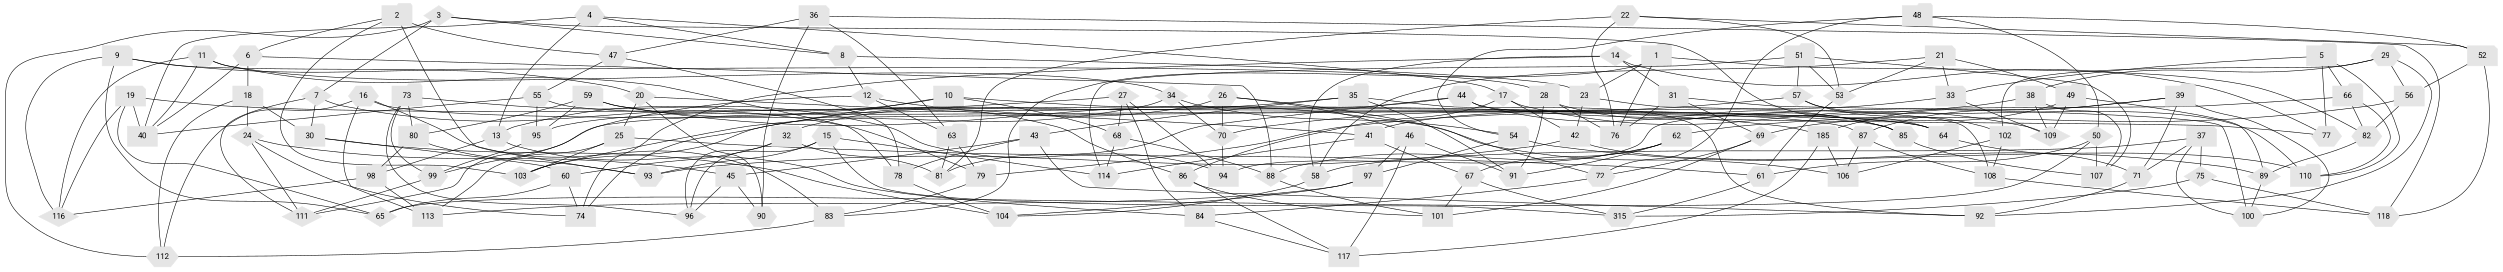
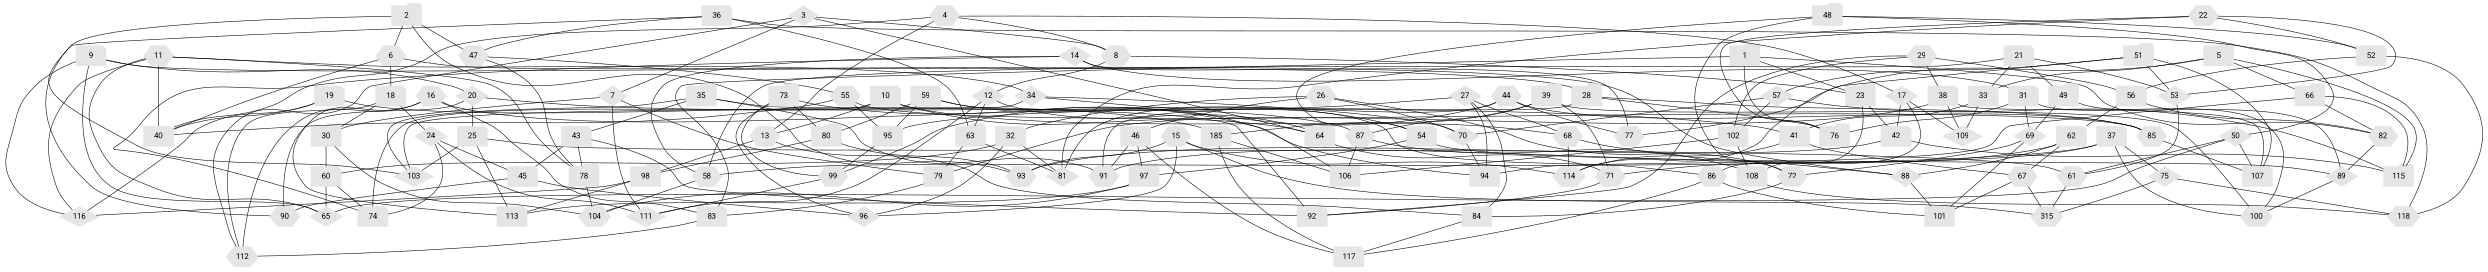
(2060, 117) -> none
(224, 172) -> (143, 183)
(2305, 176) -> (2399, 176)
